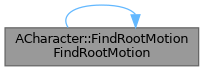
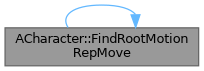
(102, 47) -> (102, 47)
